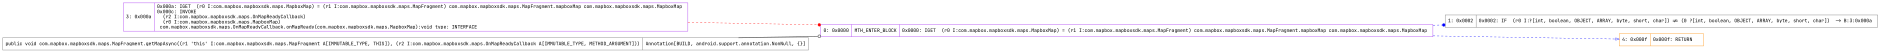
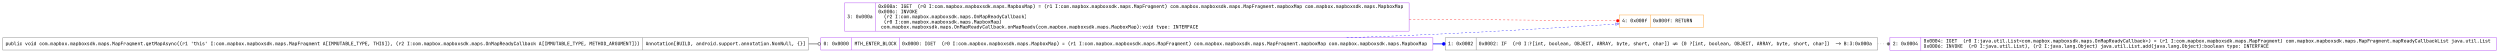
(753, 24) -> (1513, 20)
(1438, 25) -> (1438, 44)
none -> (2193, 44)
